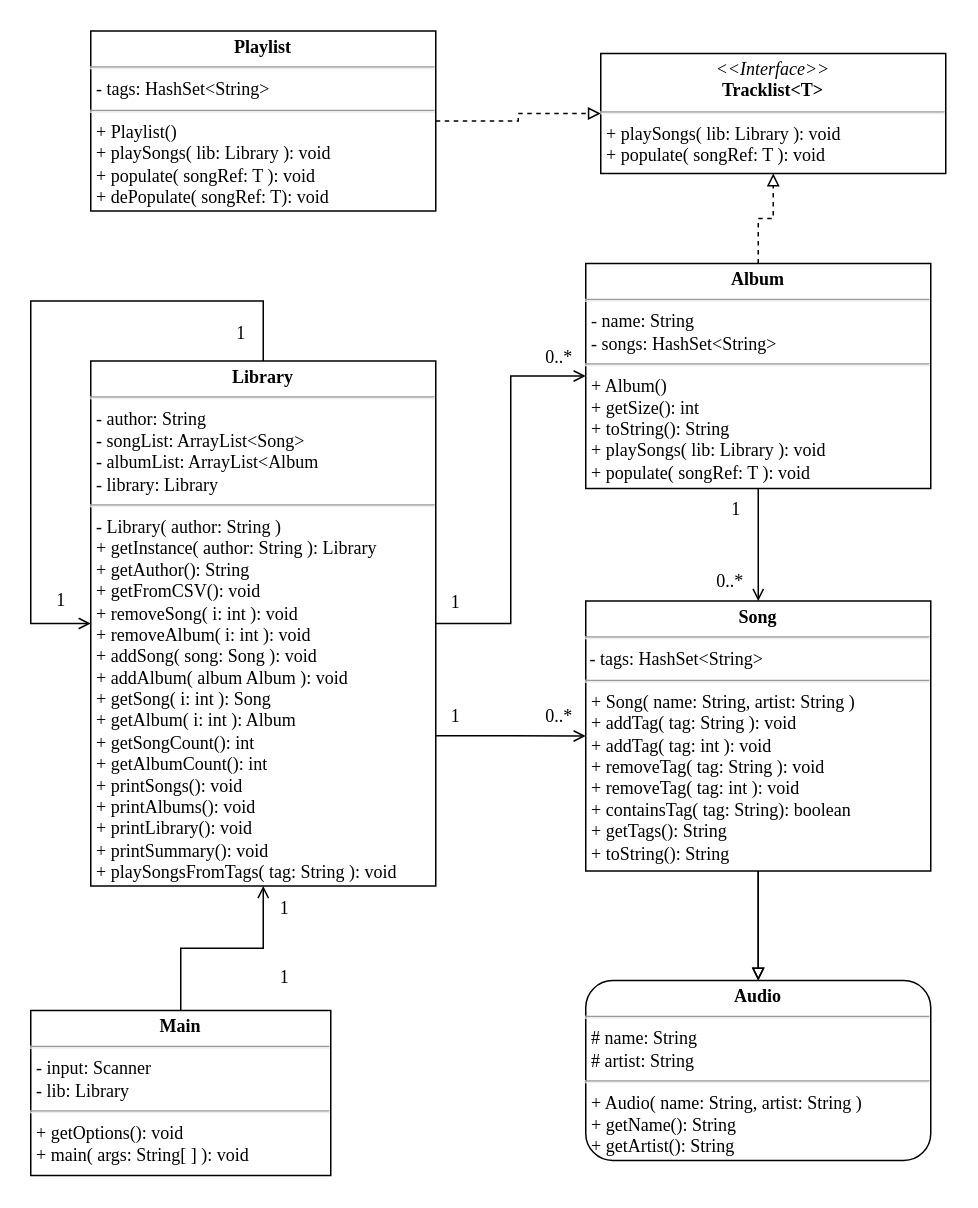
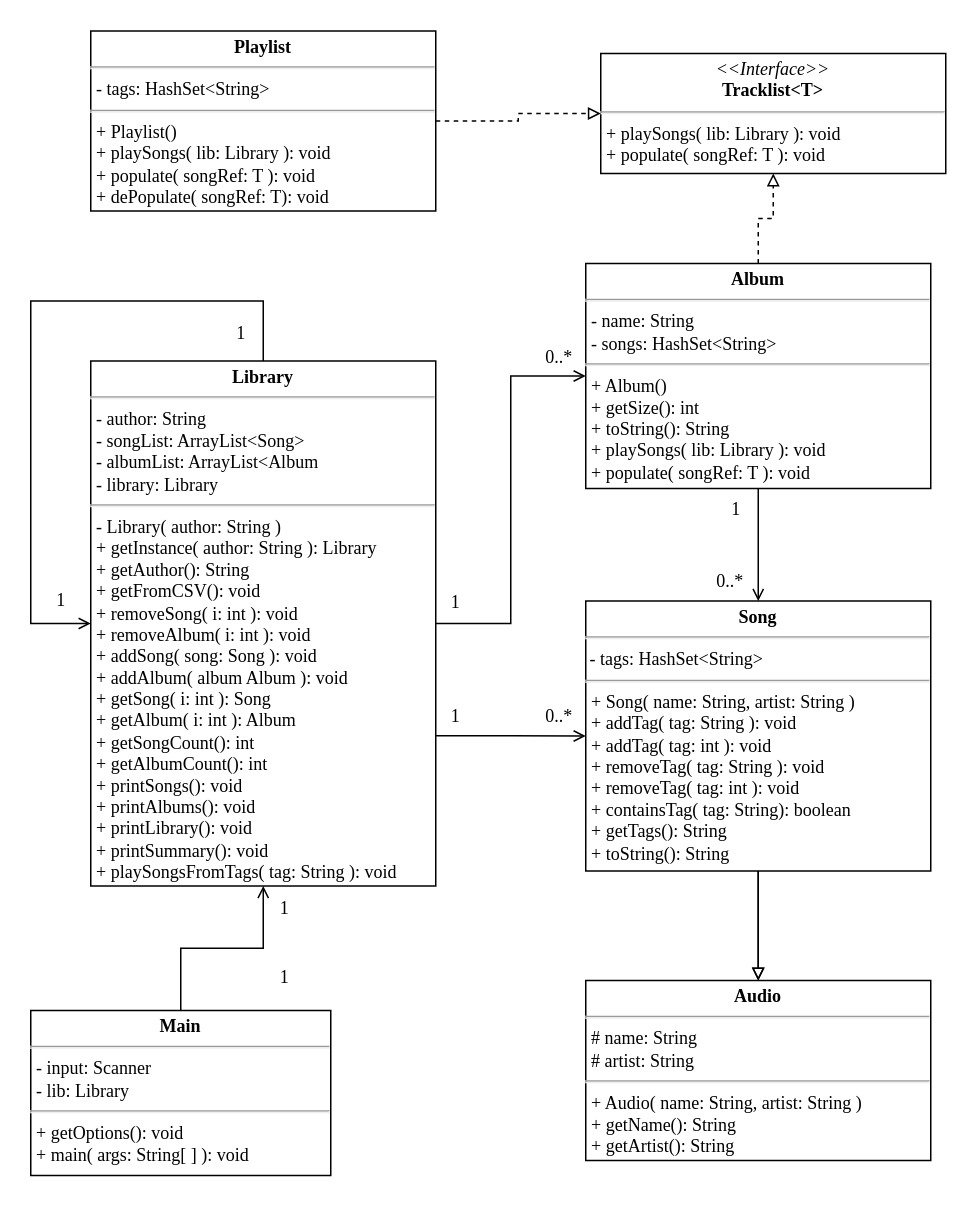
(758, 1070) -> (758, 1070)
